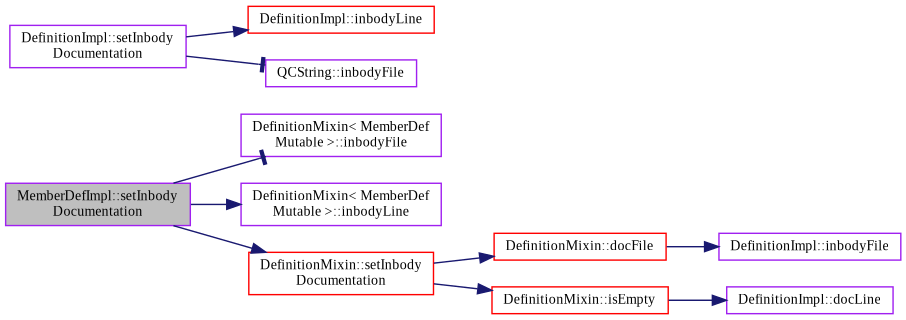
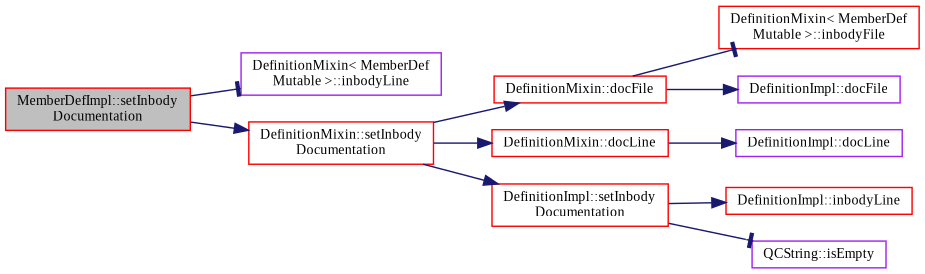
(98, 47) -> (580, 205)
(341, 73) -> (819, 254)
(341, 135) -> (819, 27)
(216, 171) -> (681, 63)
none -> (454, 172)
(98, 204) -> (98, 109)
(209, 204) -> (212, 93)
(810, 247) -> (819, 90)
(580, 300) -> (580, 143)
